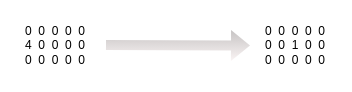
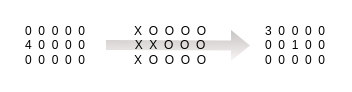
none -> (171, 46)
(296, 46) -> (296, 46)
